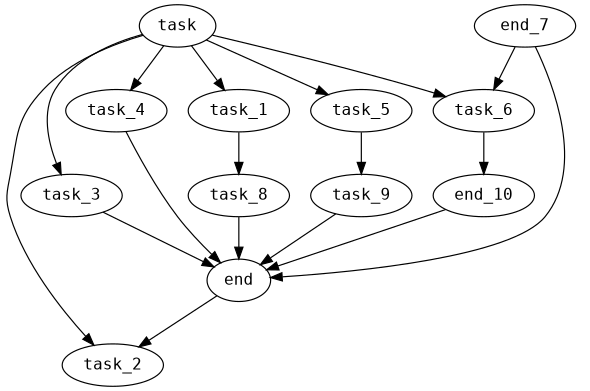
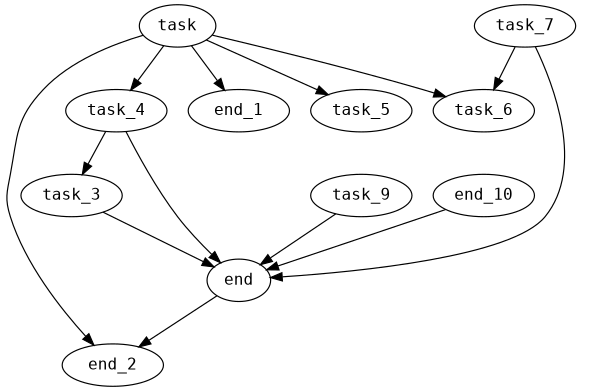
(525, 26) -> (525, 26)
(58, 85) -> (97, 148)
(239, 111) -> (239, 111)
(361, 147) -> none
(484, 147) -> none
(239, 196) -> none
(113, 365) -> (113, 365)
